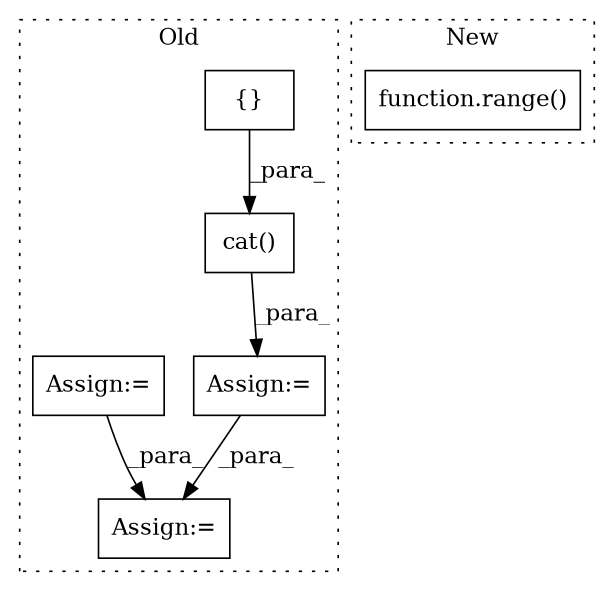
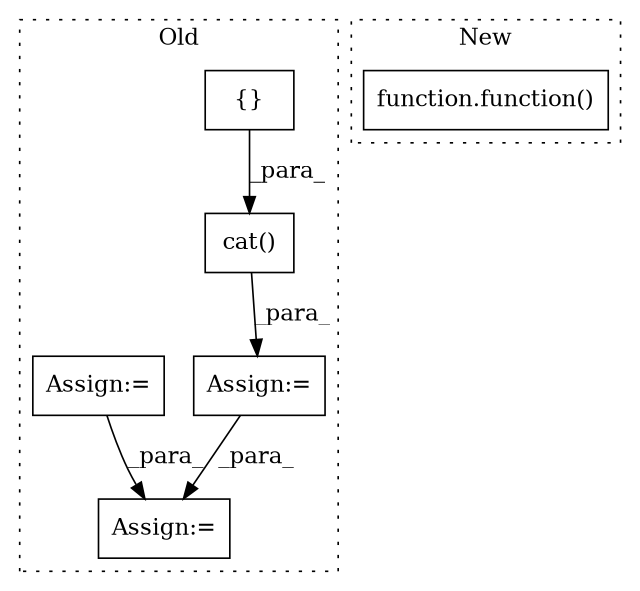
(473, 100) -> (486, 100)
